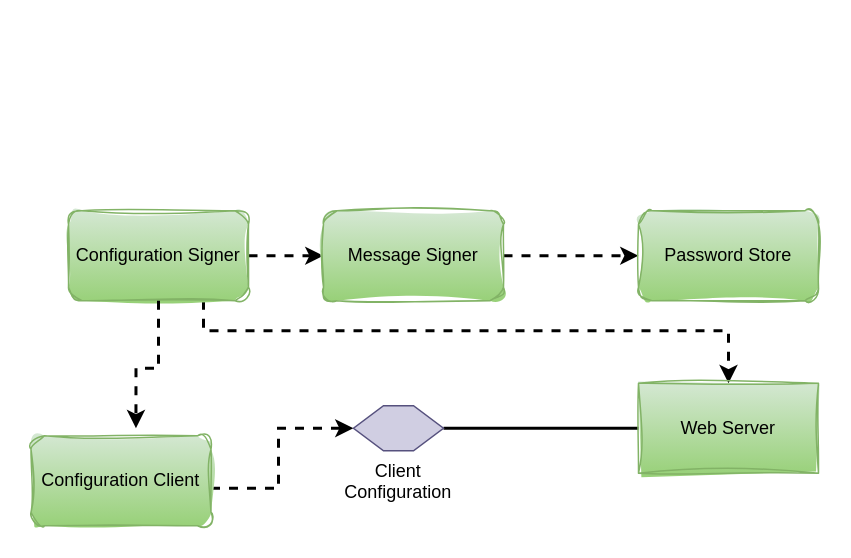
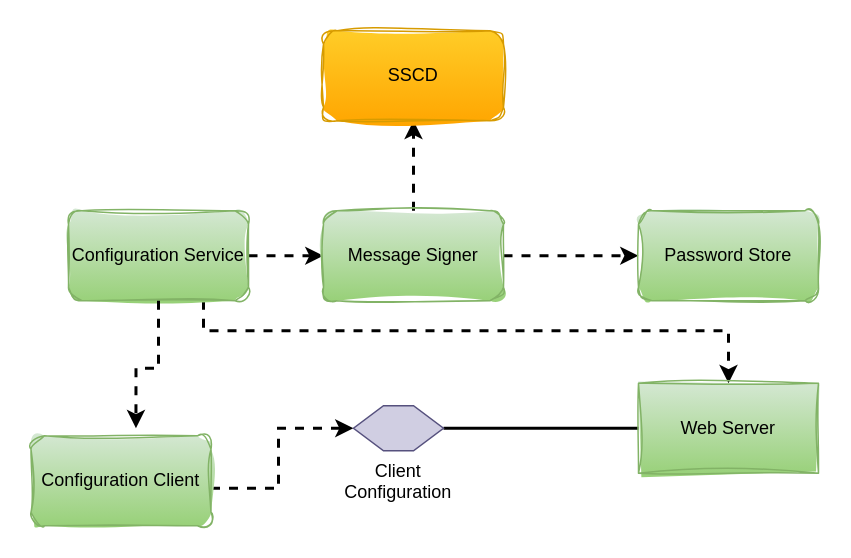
none -> (413, 76)
none -> (413, 170)
(158, 256) -> (158, 256)
